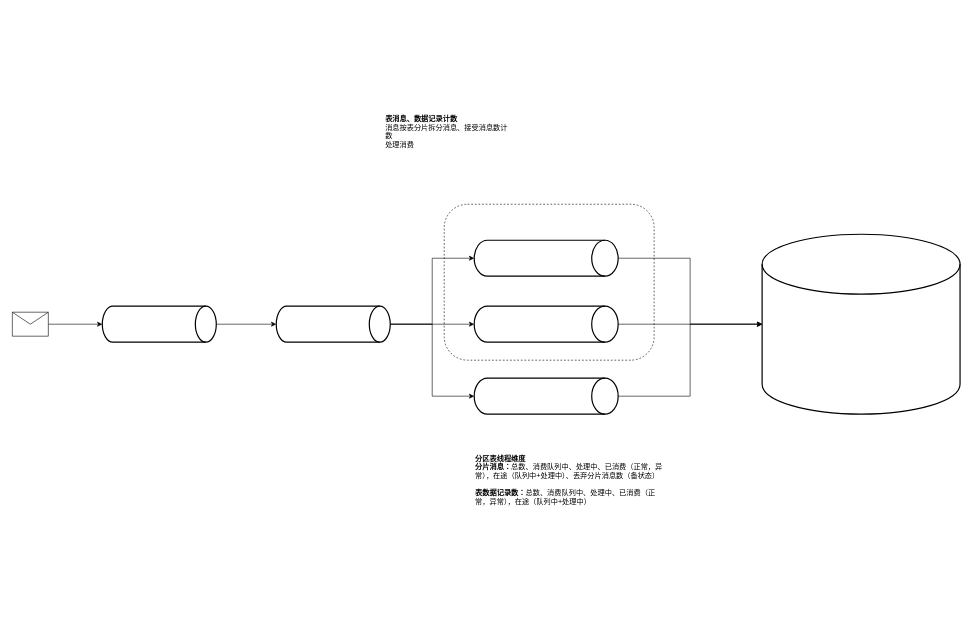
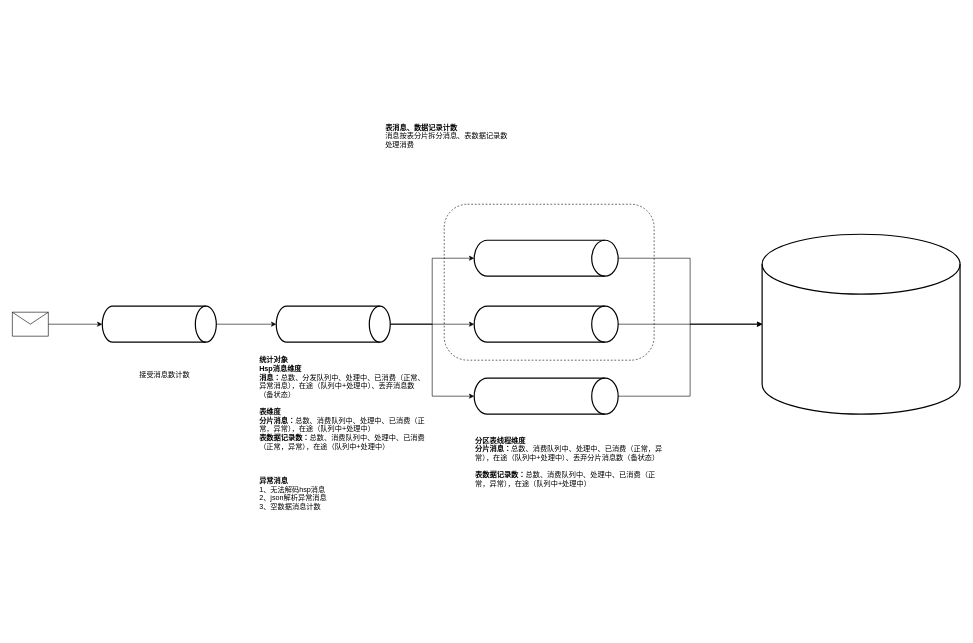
(448, 131) -> (447, 136)
none -> (165, 375)
none -> (342, 491)
(570, 540) -> (570, 522)
